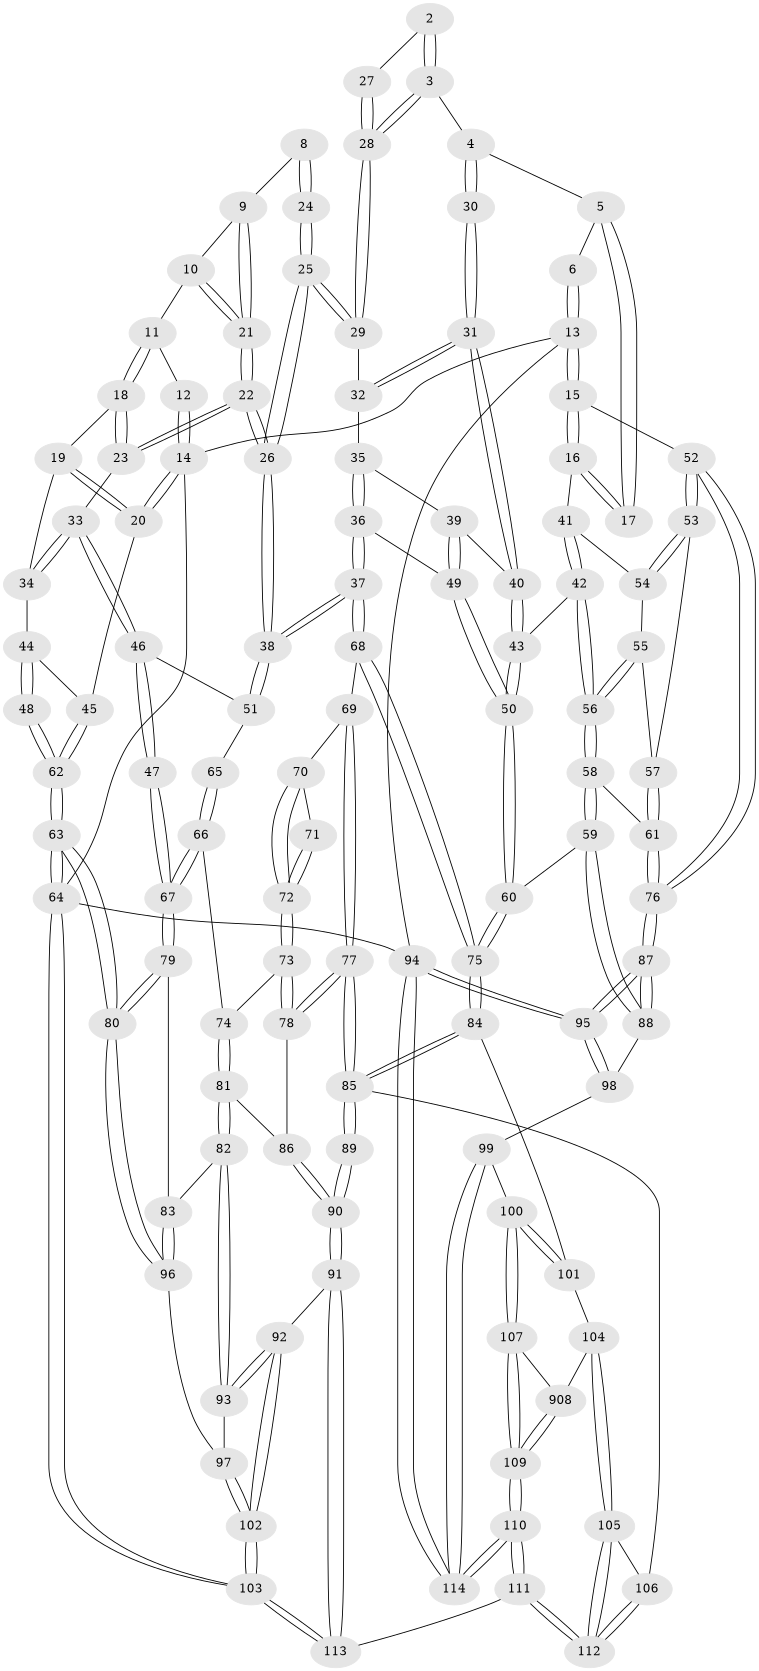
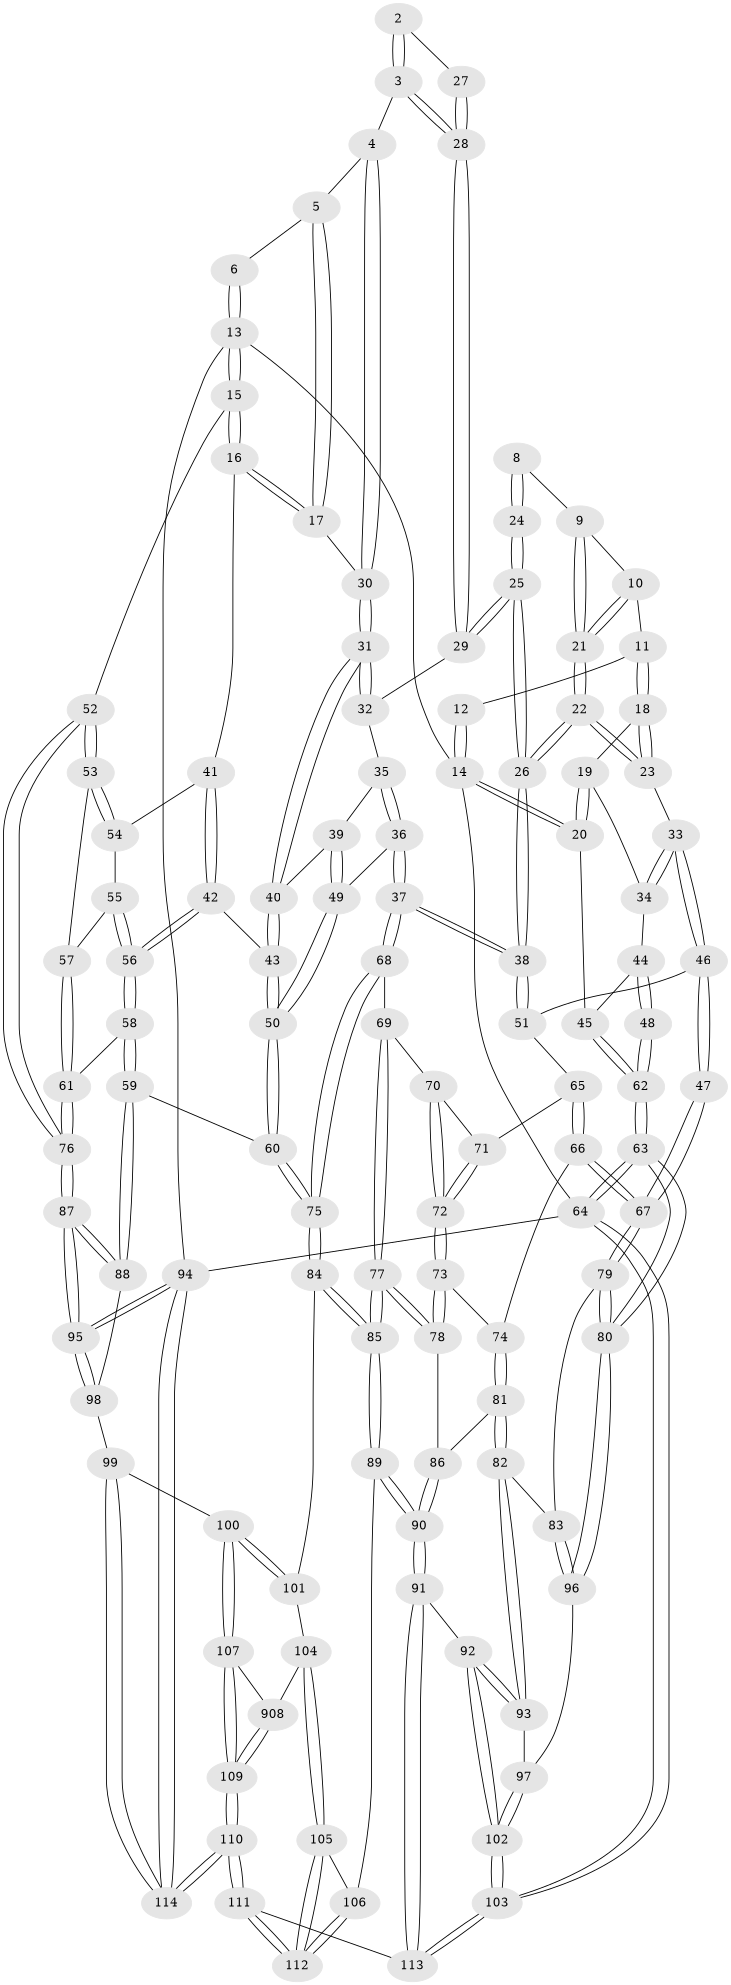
none -> (341, 553)
none -> (530, 1118)
(659, 1232) -> (372, 1684)
